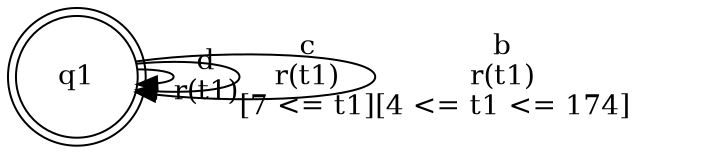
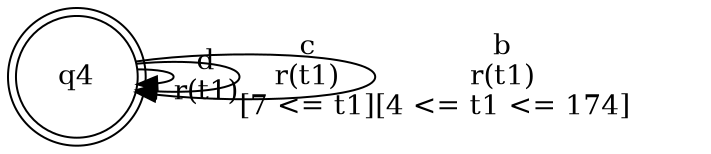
(77, 77) -> (77, 77)
